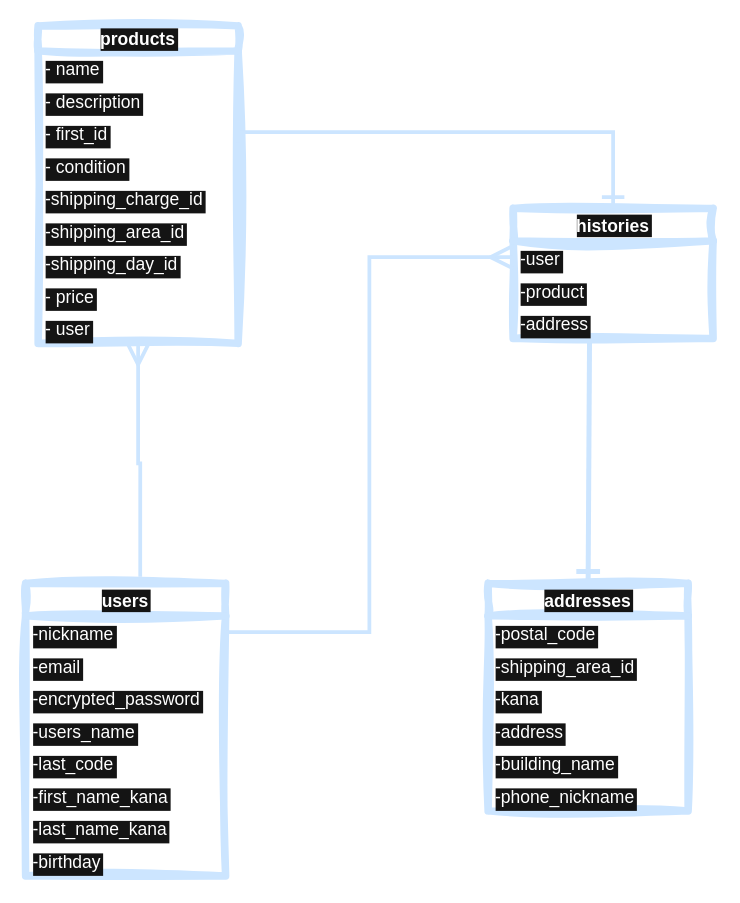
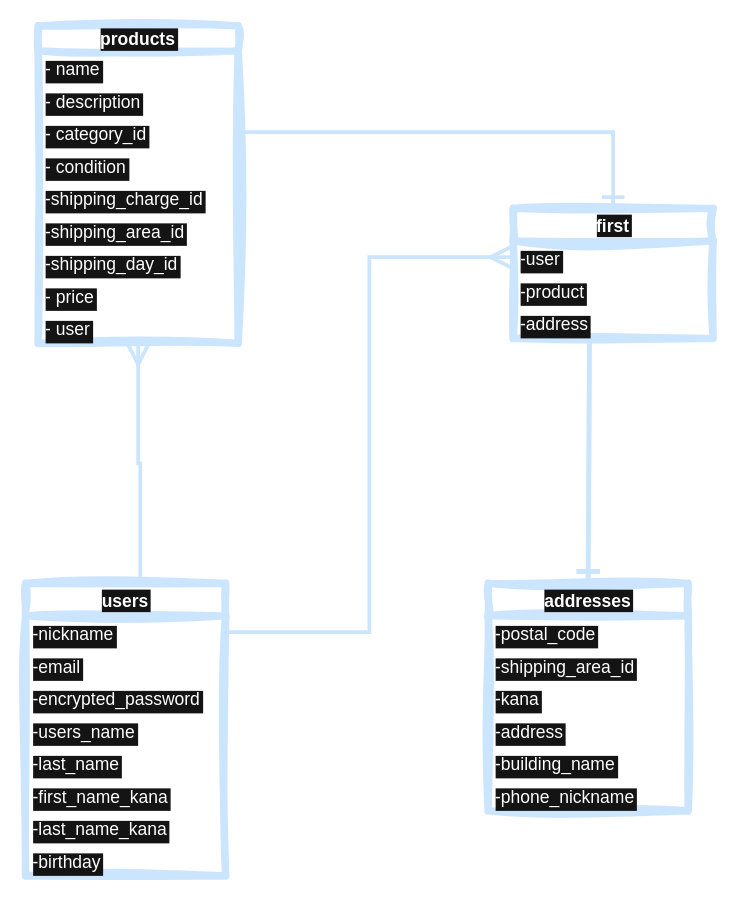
(87, 134) -> (104, 134)
(613, 225) -> (613, 225)
(79, 764) -> (79, 764)
